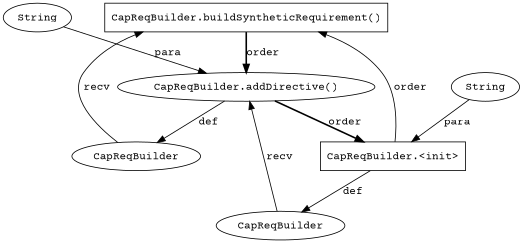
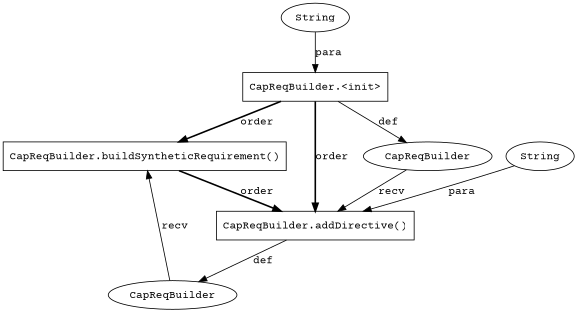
(383, 74) -> (234, 120)
(246, 87) -> (315, 226)
(315, 120) -> (315, 152)
